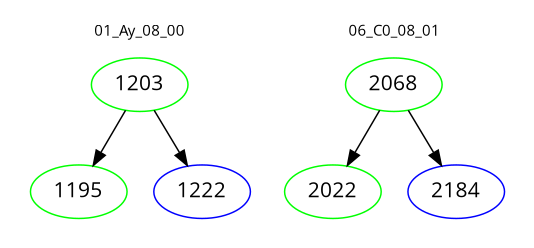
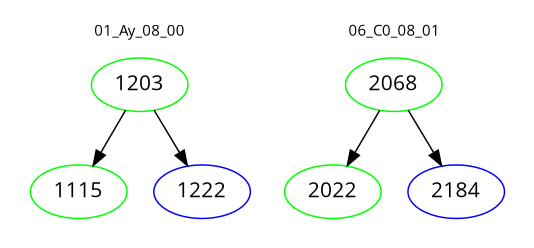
(79, 192) -> (79, 192)
